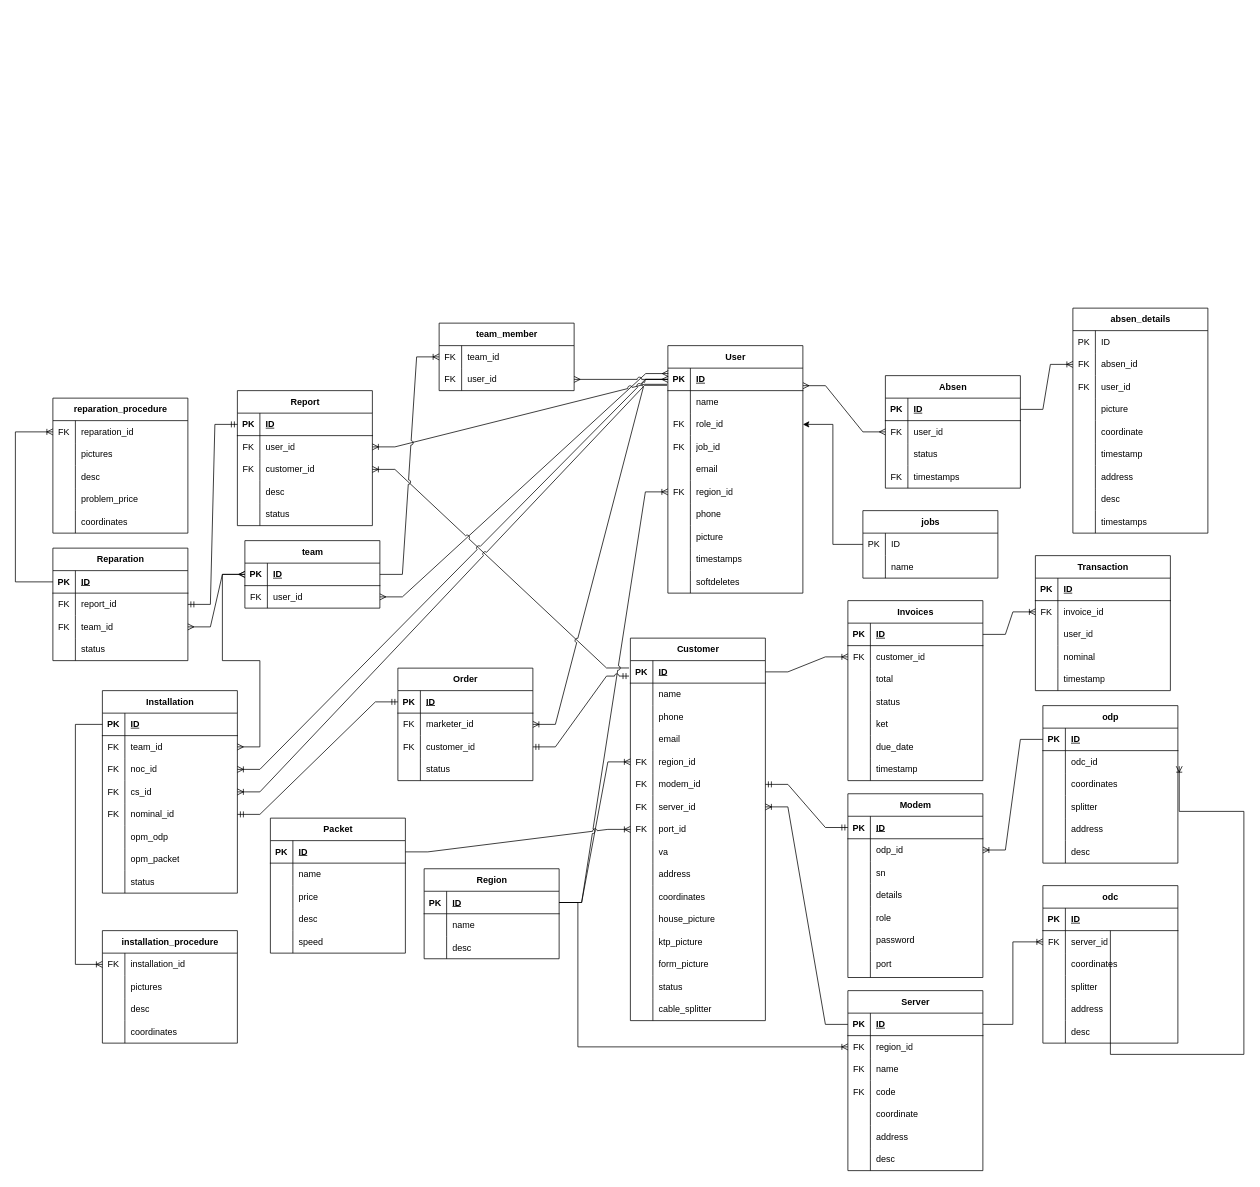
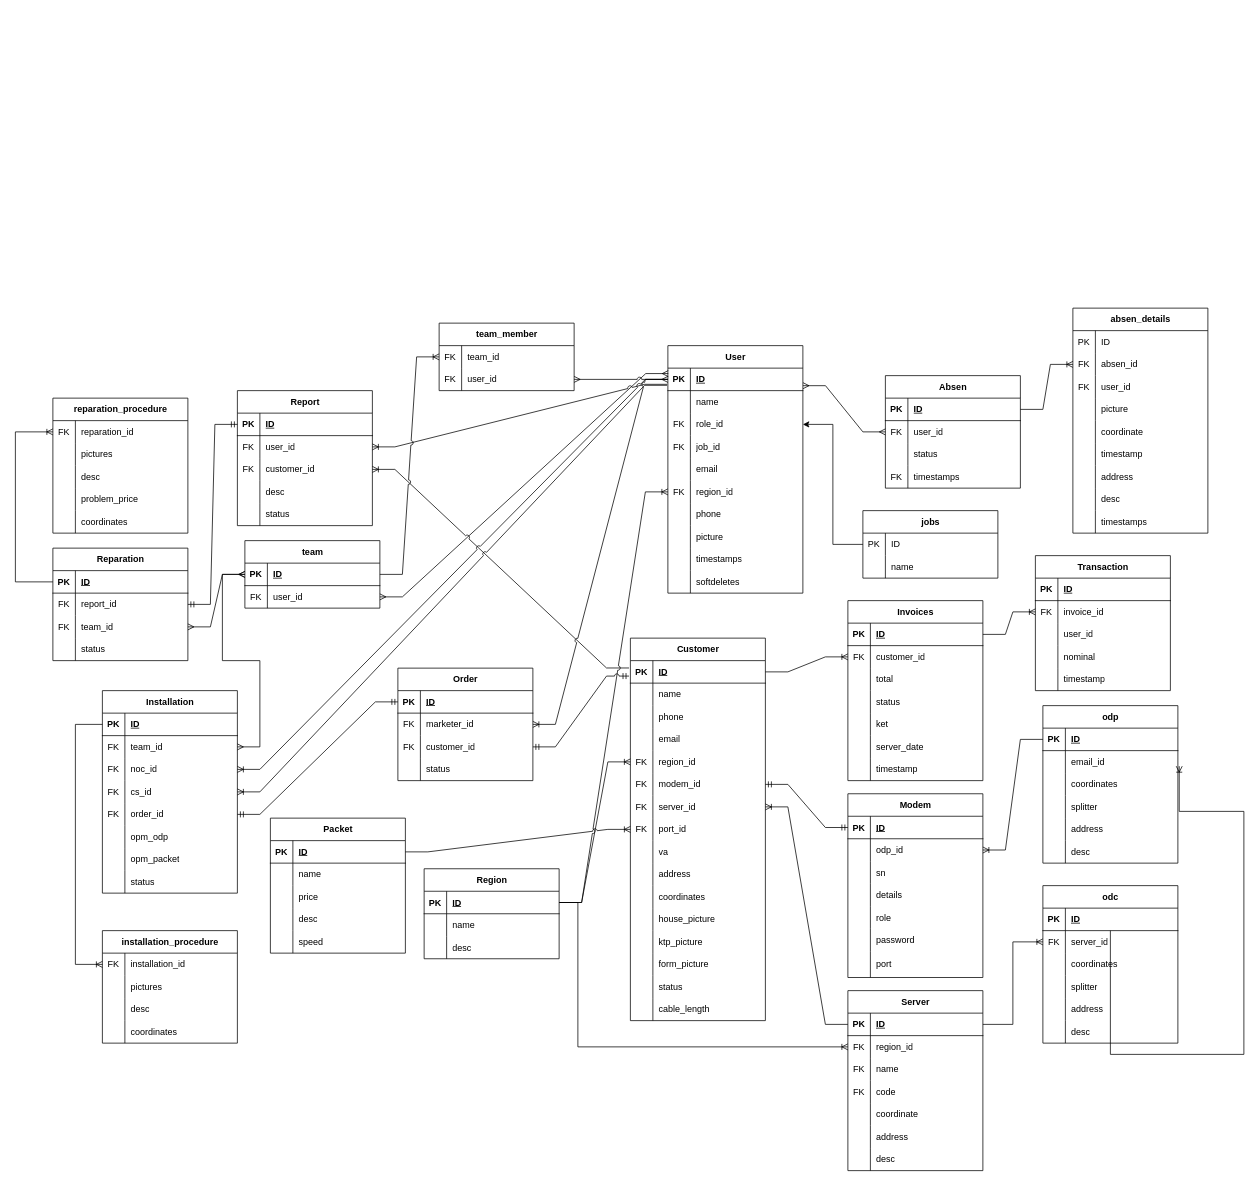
(897, 747) -> (904, 747)
(1085, 762) -> (1088, 762)
(153, 814) -> (150, 814)
(691, 1009) -> (687, 1009)
